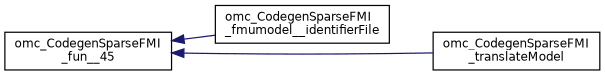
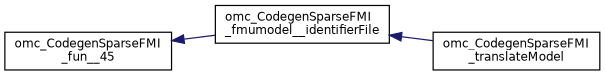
(309, 54) -> (417, 39)
